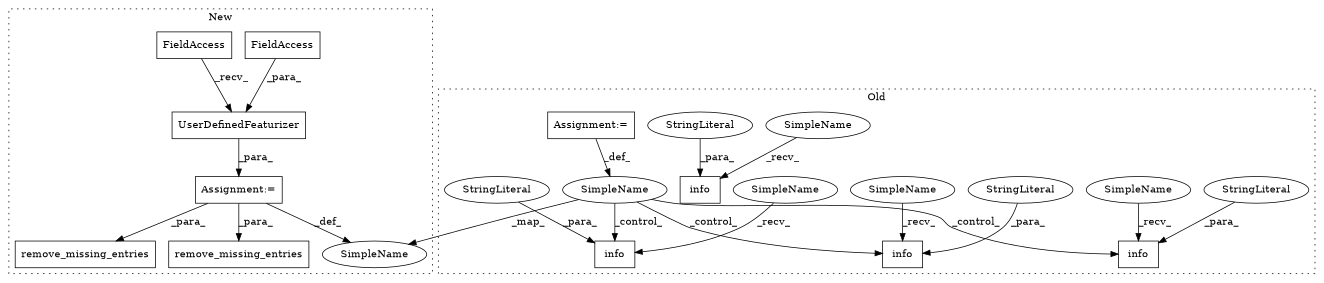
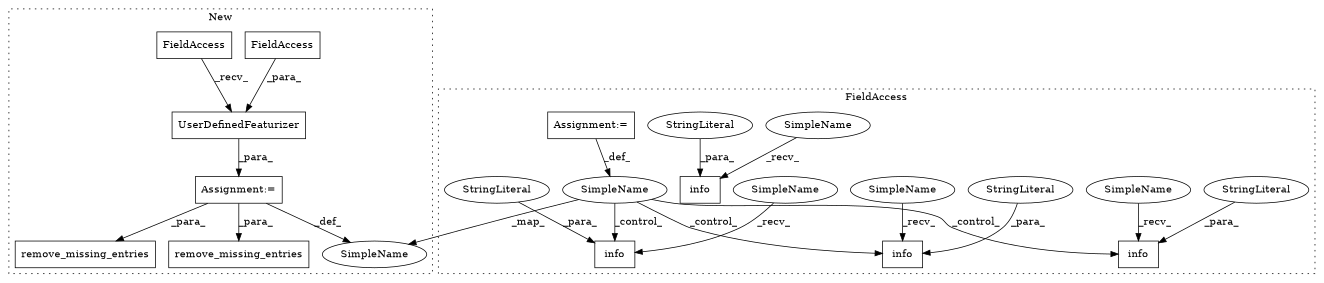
(877, 98) -> (877, 98)
